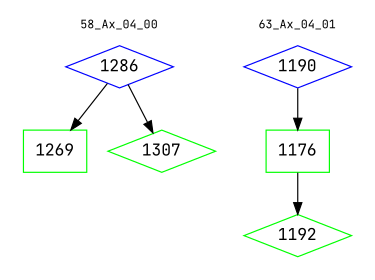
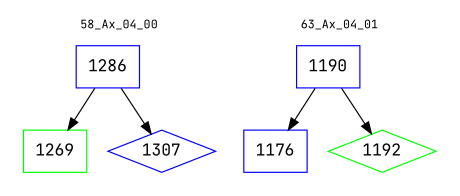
(120, 67) -> (108, 67)
(298, 67) -> (328, 67)
(162, 151) -> (162, 151)
(298, 151) -> (275, 151)
(298, 188) -> (353, 106)
